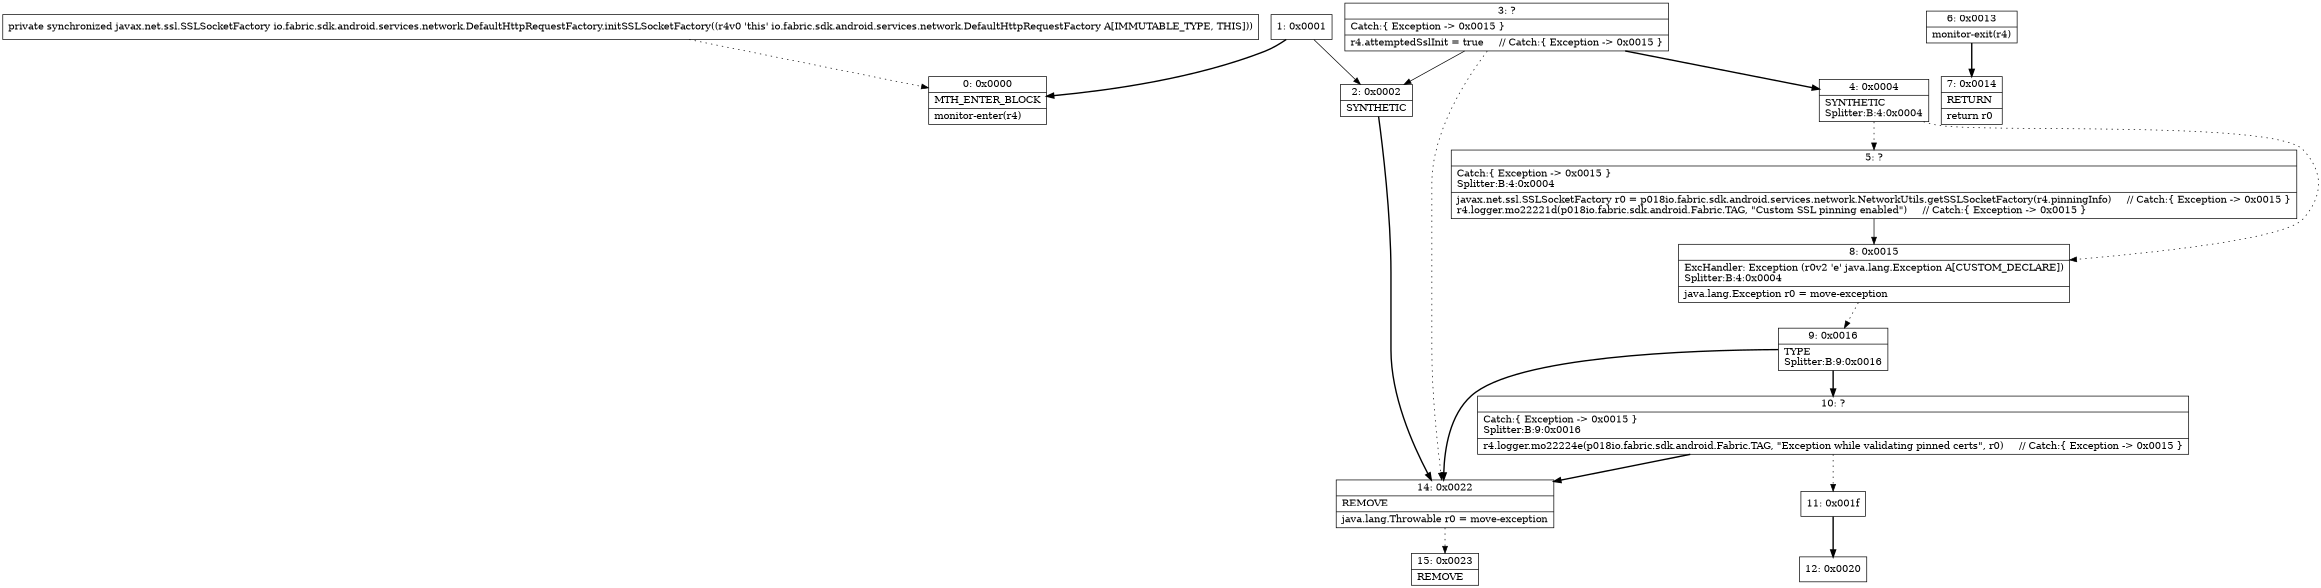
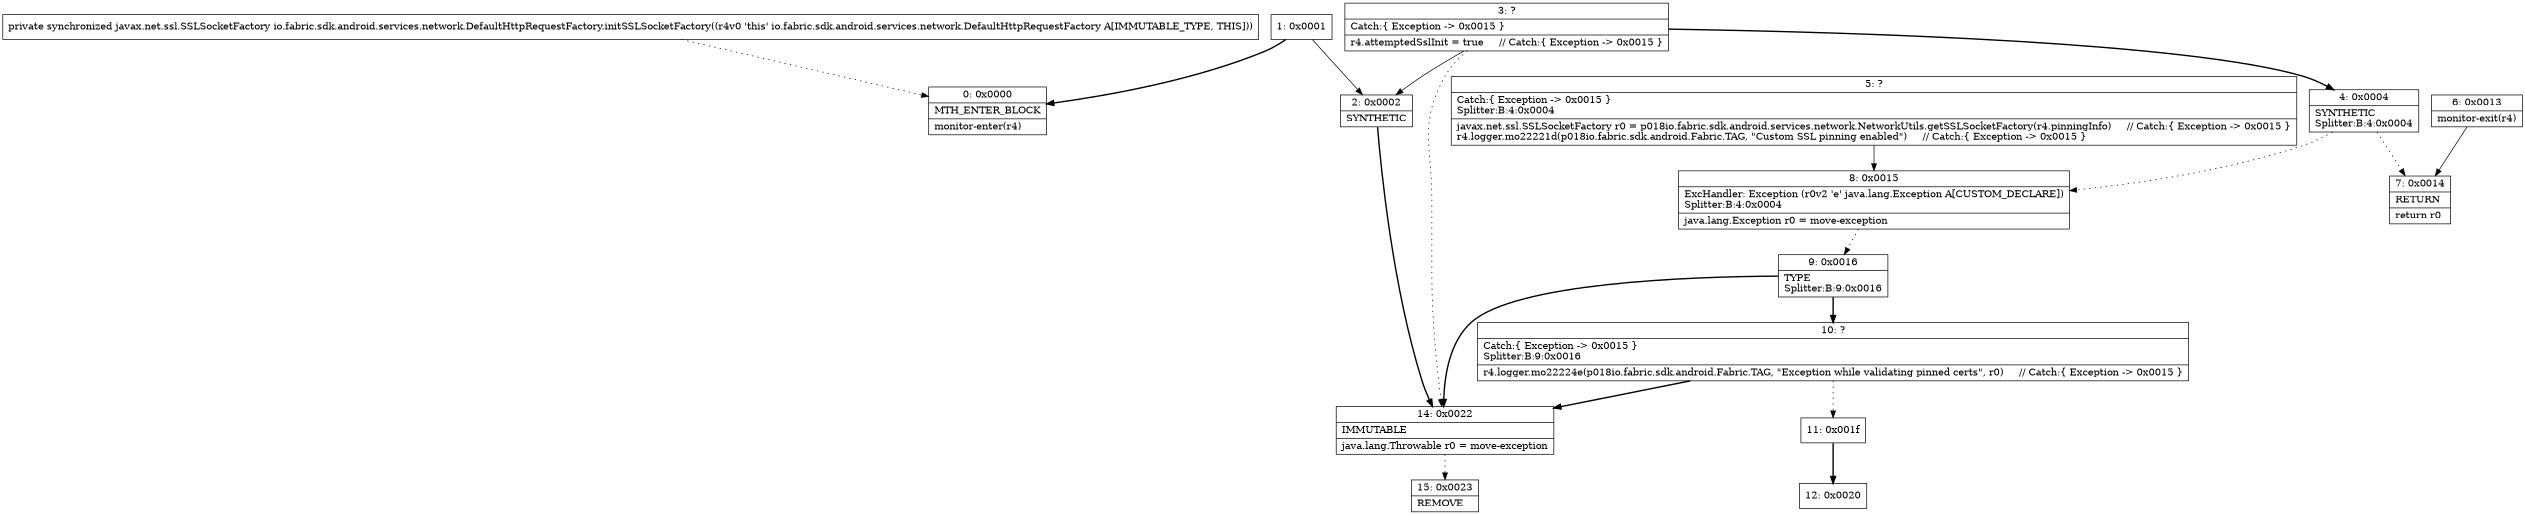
(1972, 56) -> (2453, 148)
(1874, 132) -> (2389, 151)
(1365, 504) -> (1374, 430)
